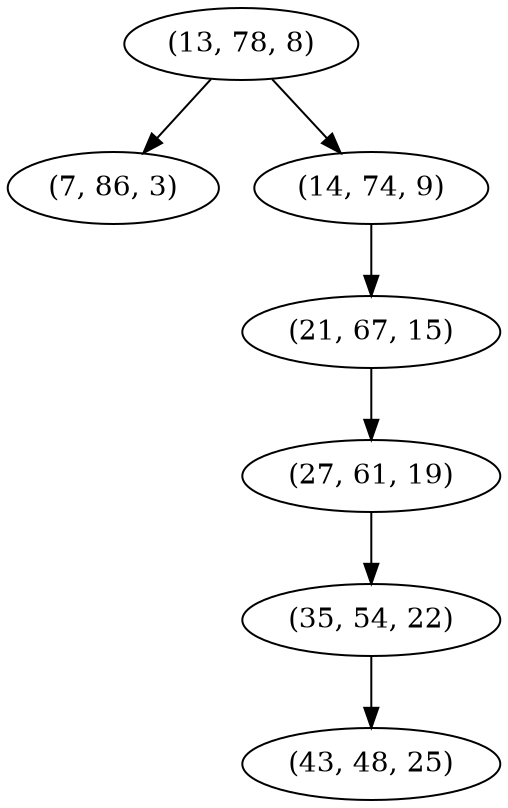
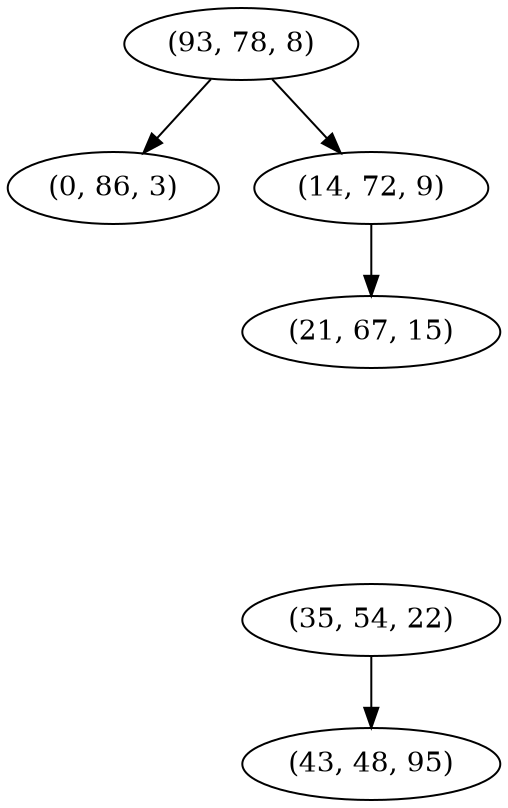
(241, 44) -> (241, 44)
(113, 188) -> (113, 188)
(371, 188) -> (371, 188)
(371, 476) -> none
(371, 764) -> (371, 764)
